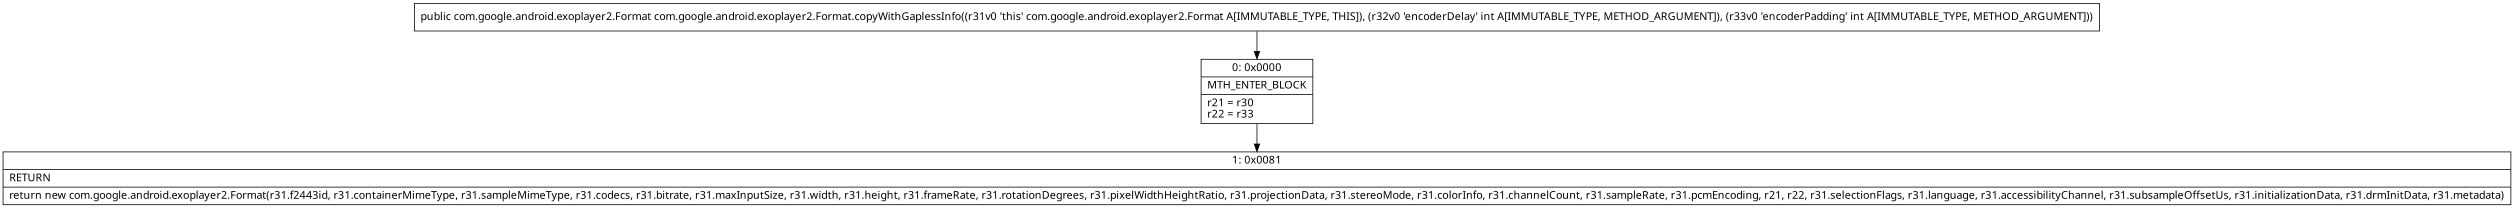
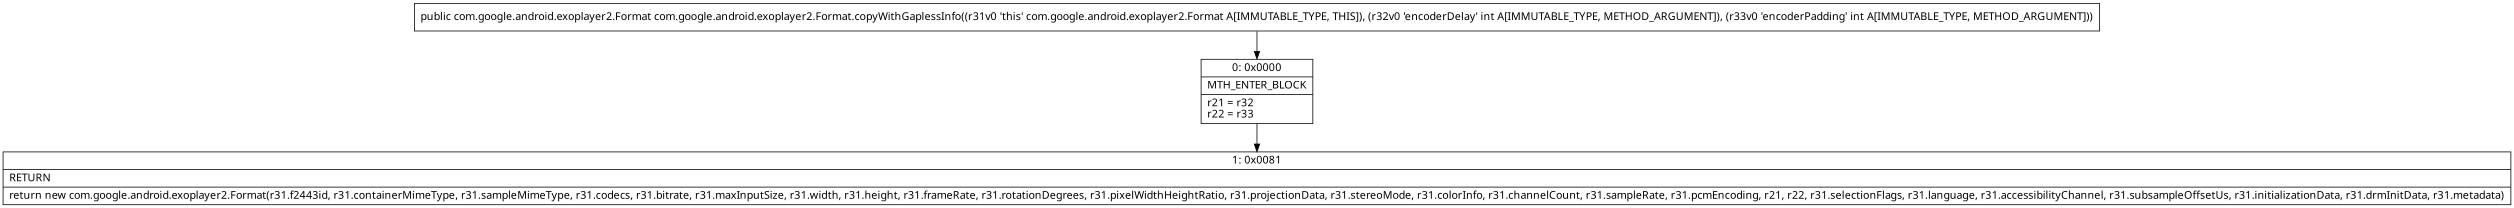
(1231, 103) -> (1231, 103)
